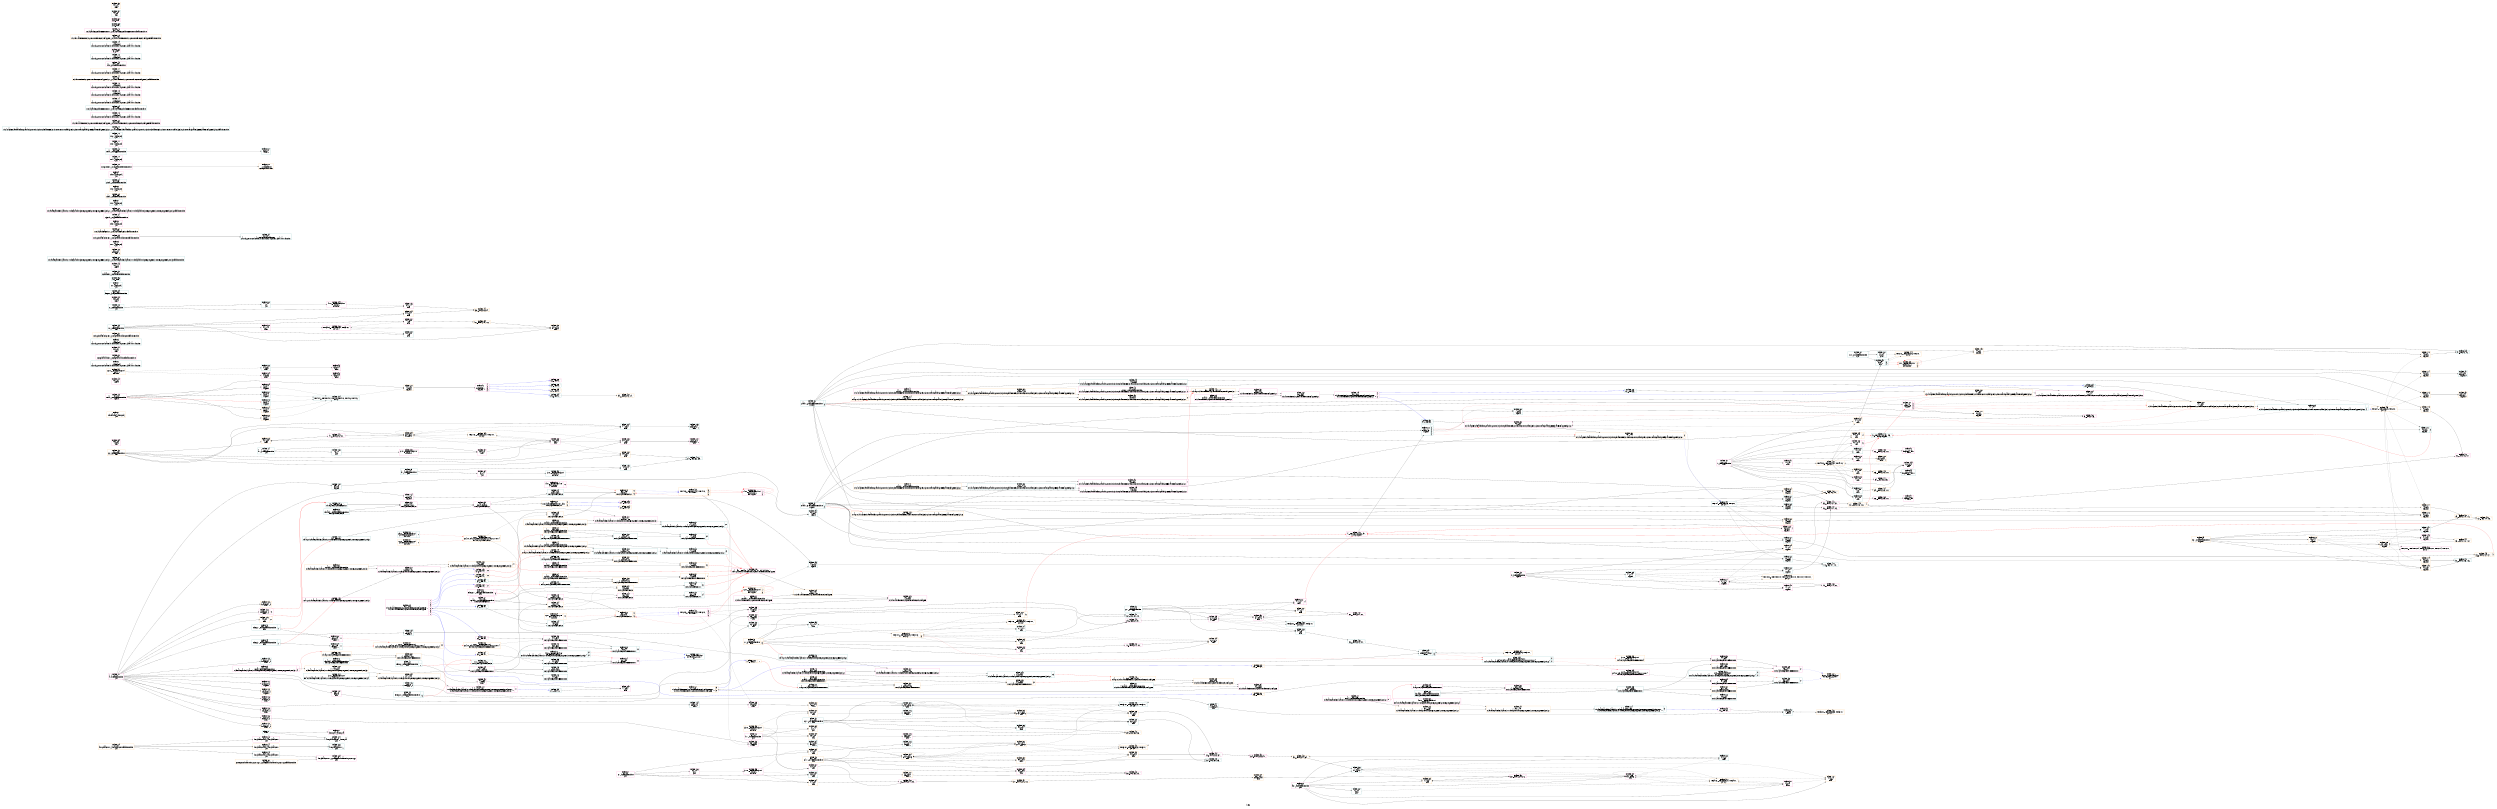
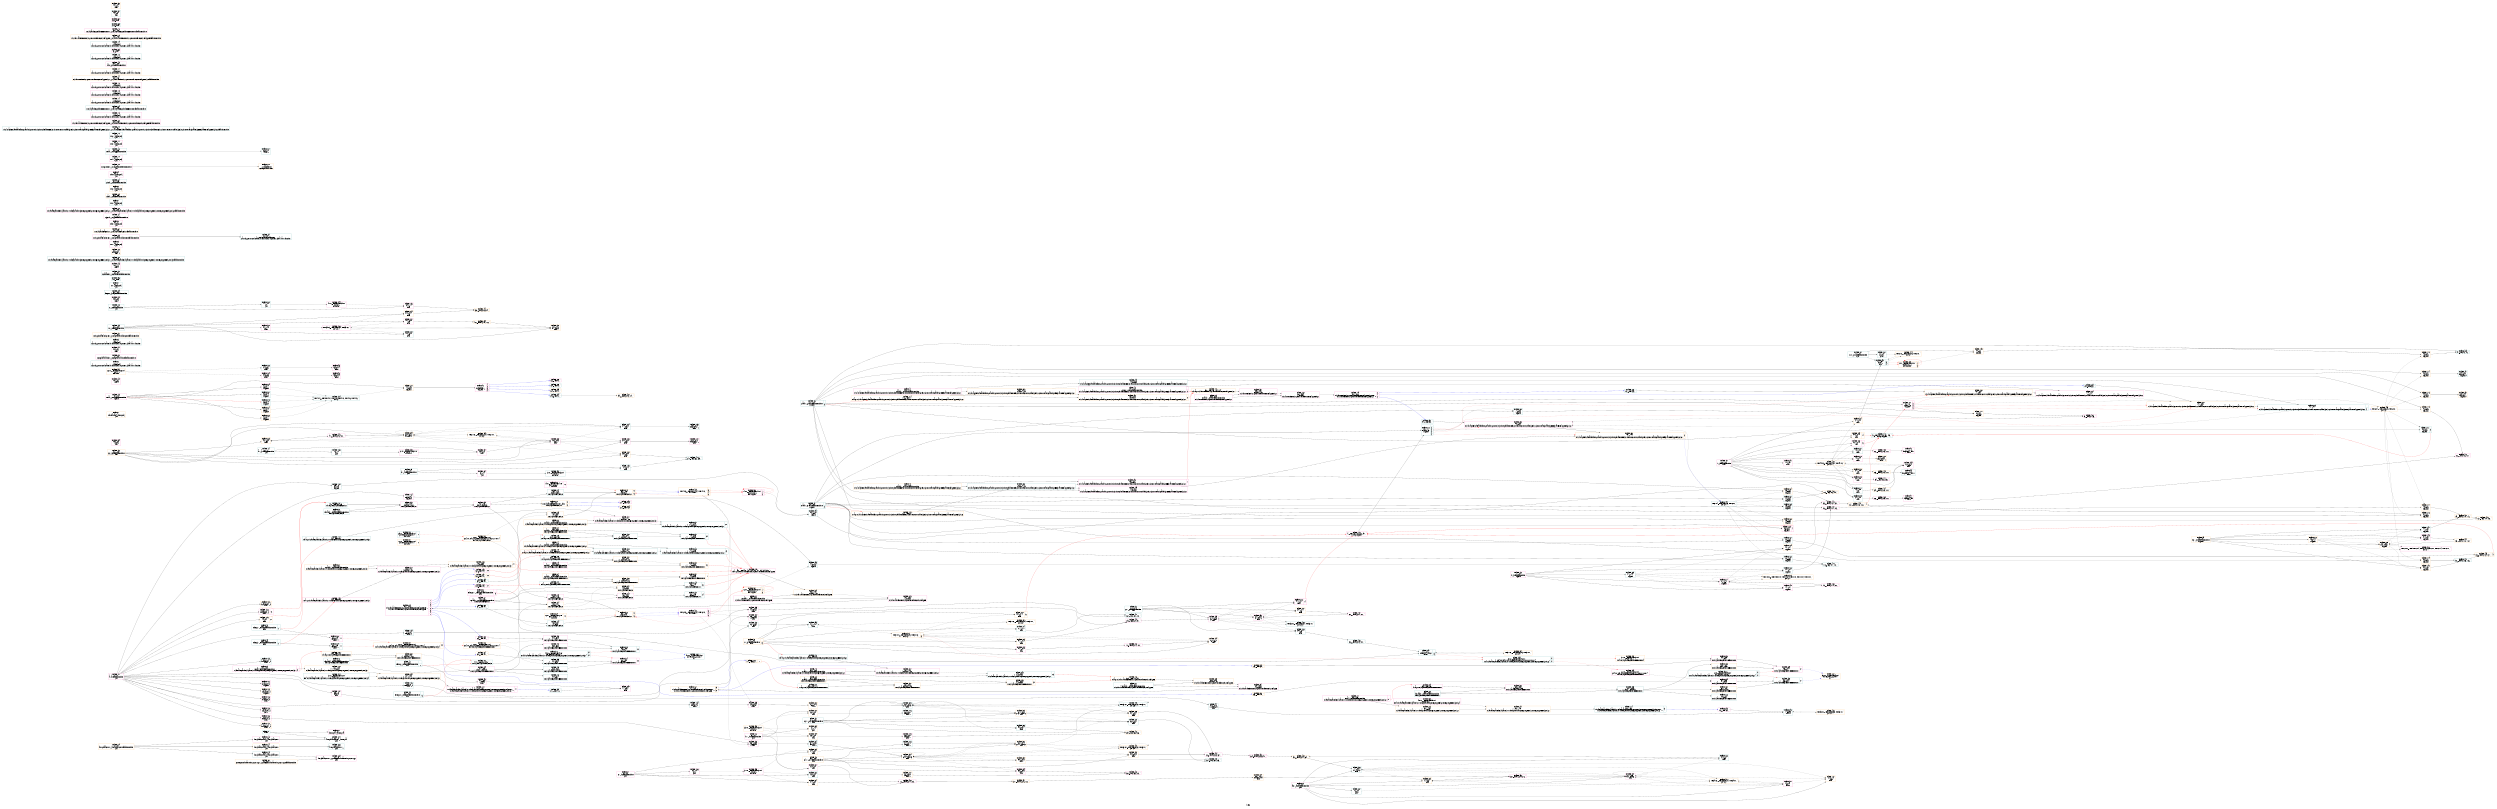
(266, 712) -> (266, 712)
